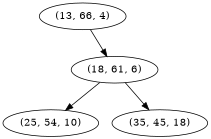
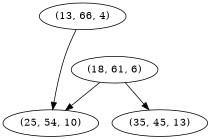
(97, 40) -> (62, 65)
(160, 123) -> (160, 123)
